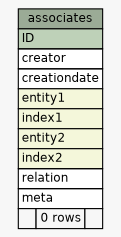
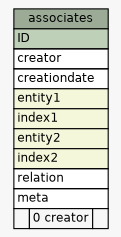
(61, 218) -> (61, 218)
